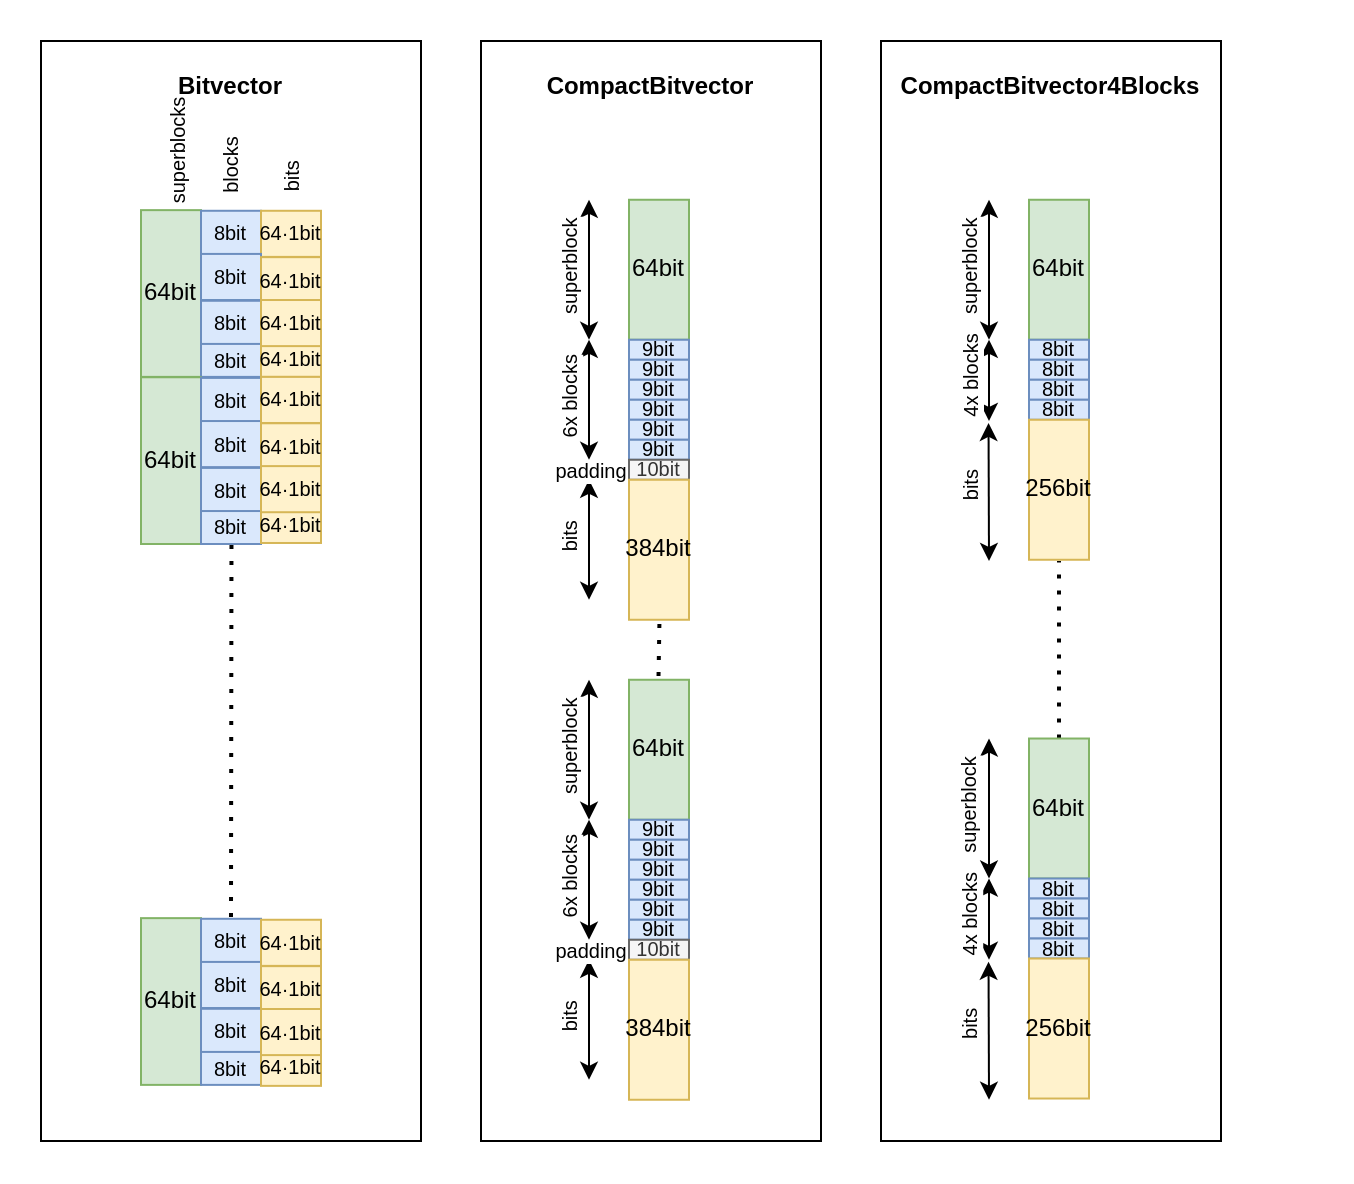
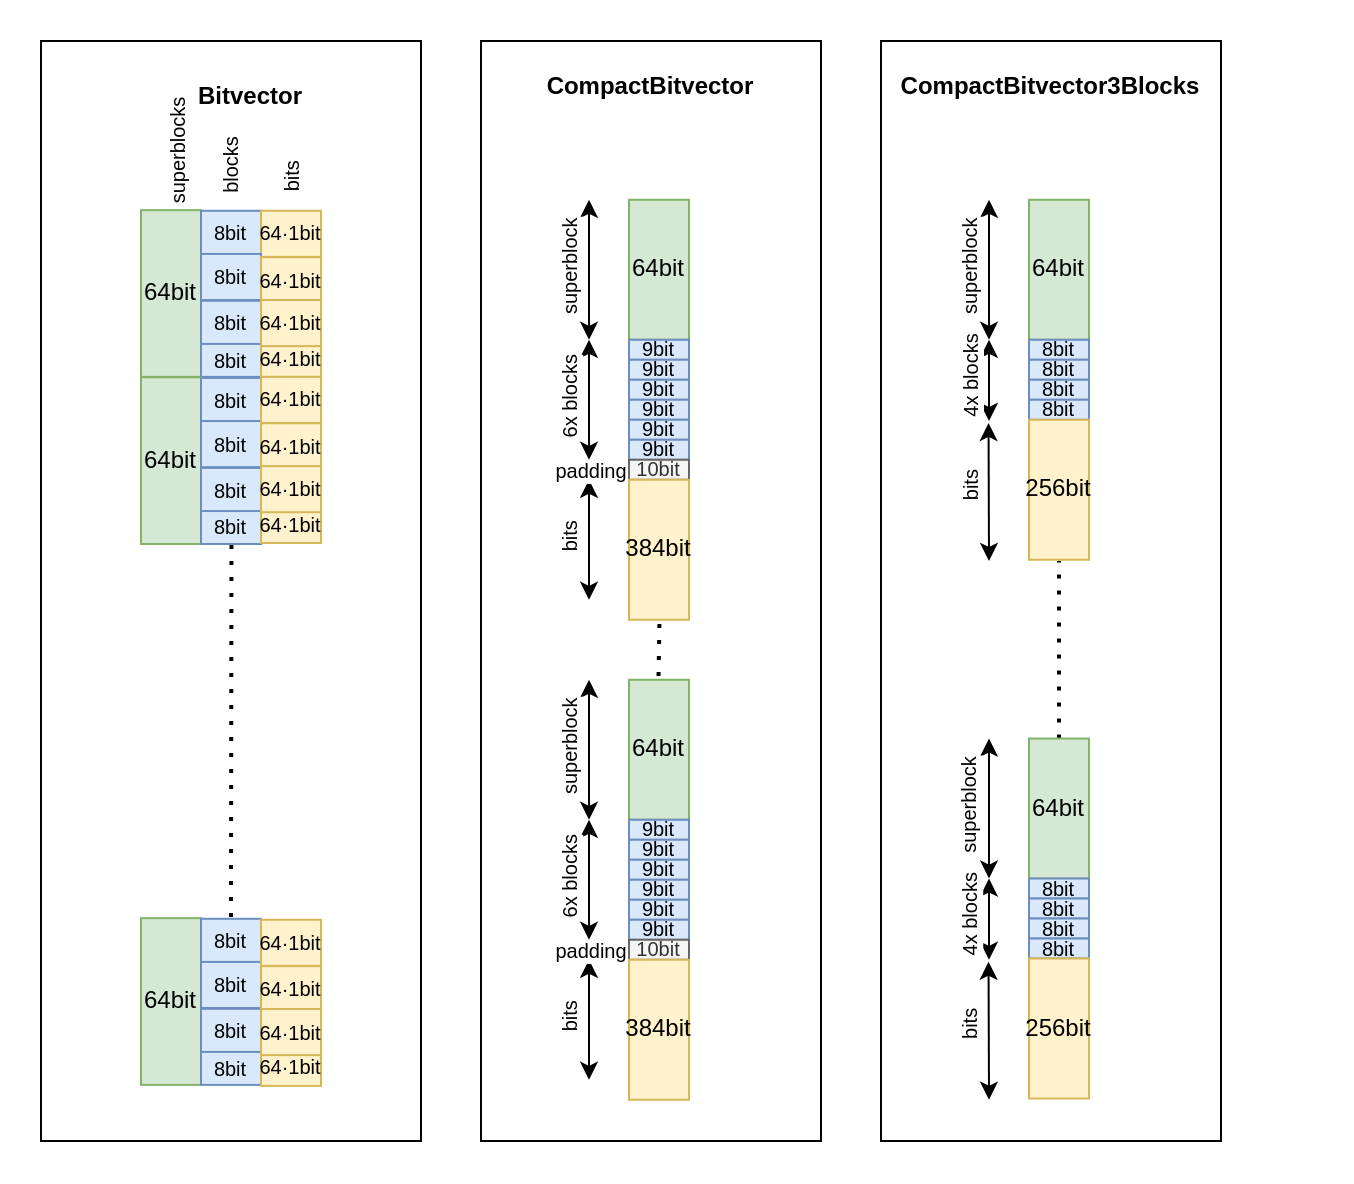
(231, 87) -> (251, 97)
(1051, 87) -> (1051, 87)
